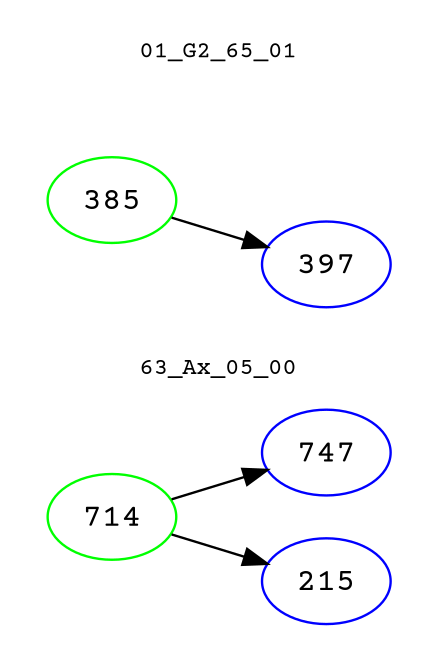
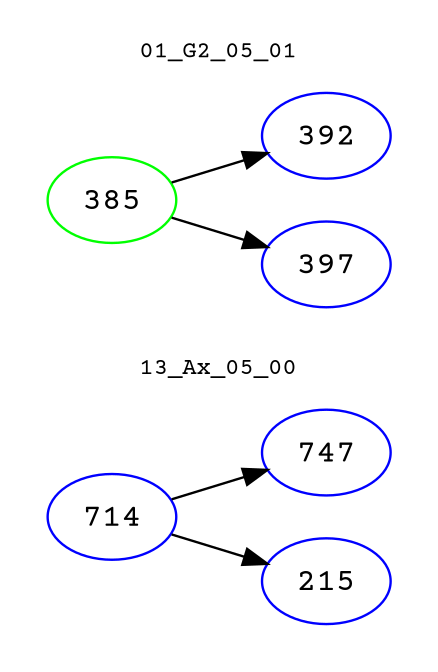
(219, 51) -> (219, 51)
none -> (326, 136)
(219, 368) -> (219, 368)
(112, 517) -> (112, 517)
